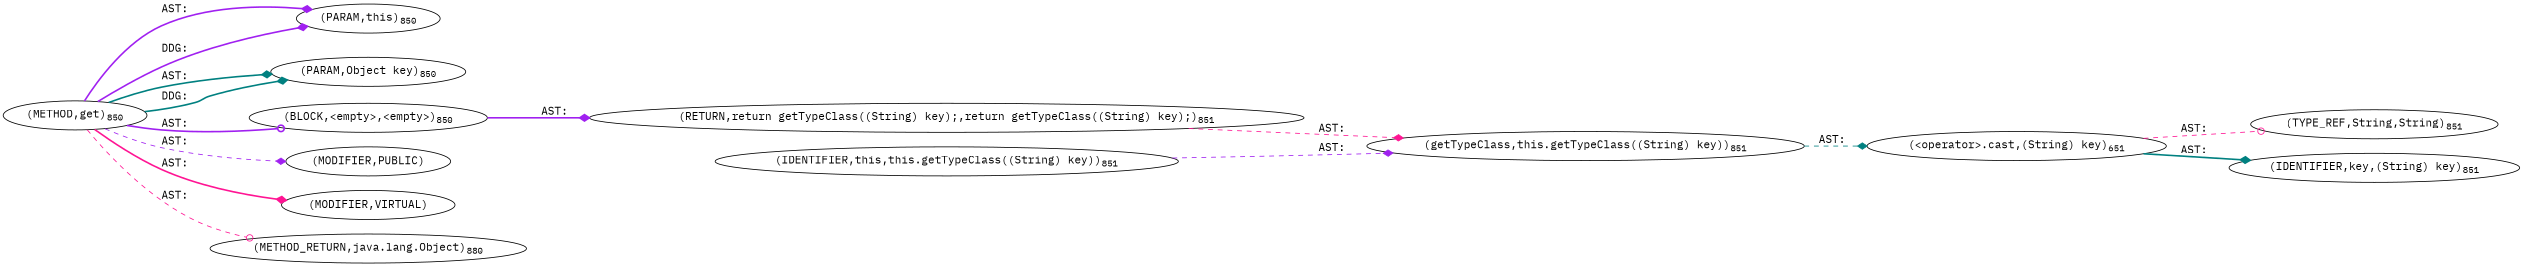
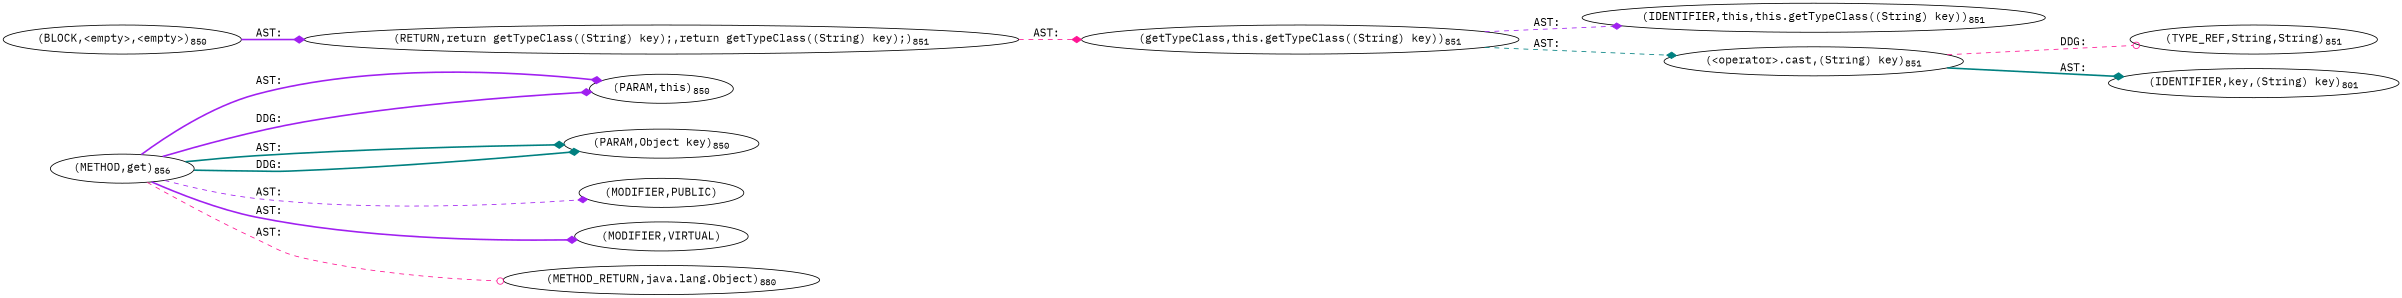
(115, 114) -> (163, 167)
(2198, 129) -> (2077, 42)
(202, 132) -> none
(2117, 145) -> (1914, 60)
(1278, 156) -> (1548, 29)
(2471, 167) -> (2351, 82)
(181, 177) -> (356, 232)
